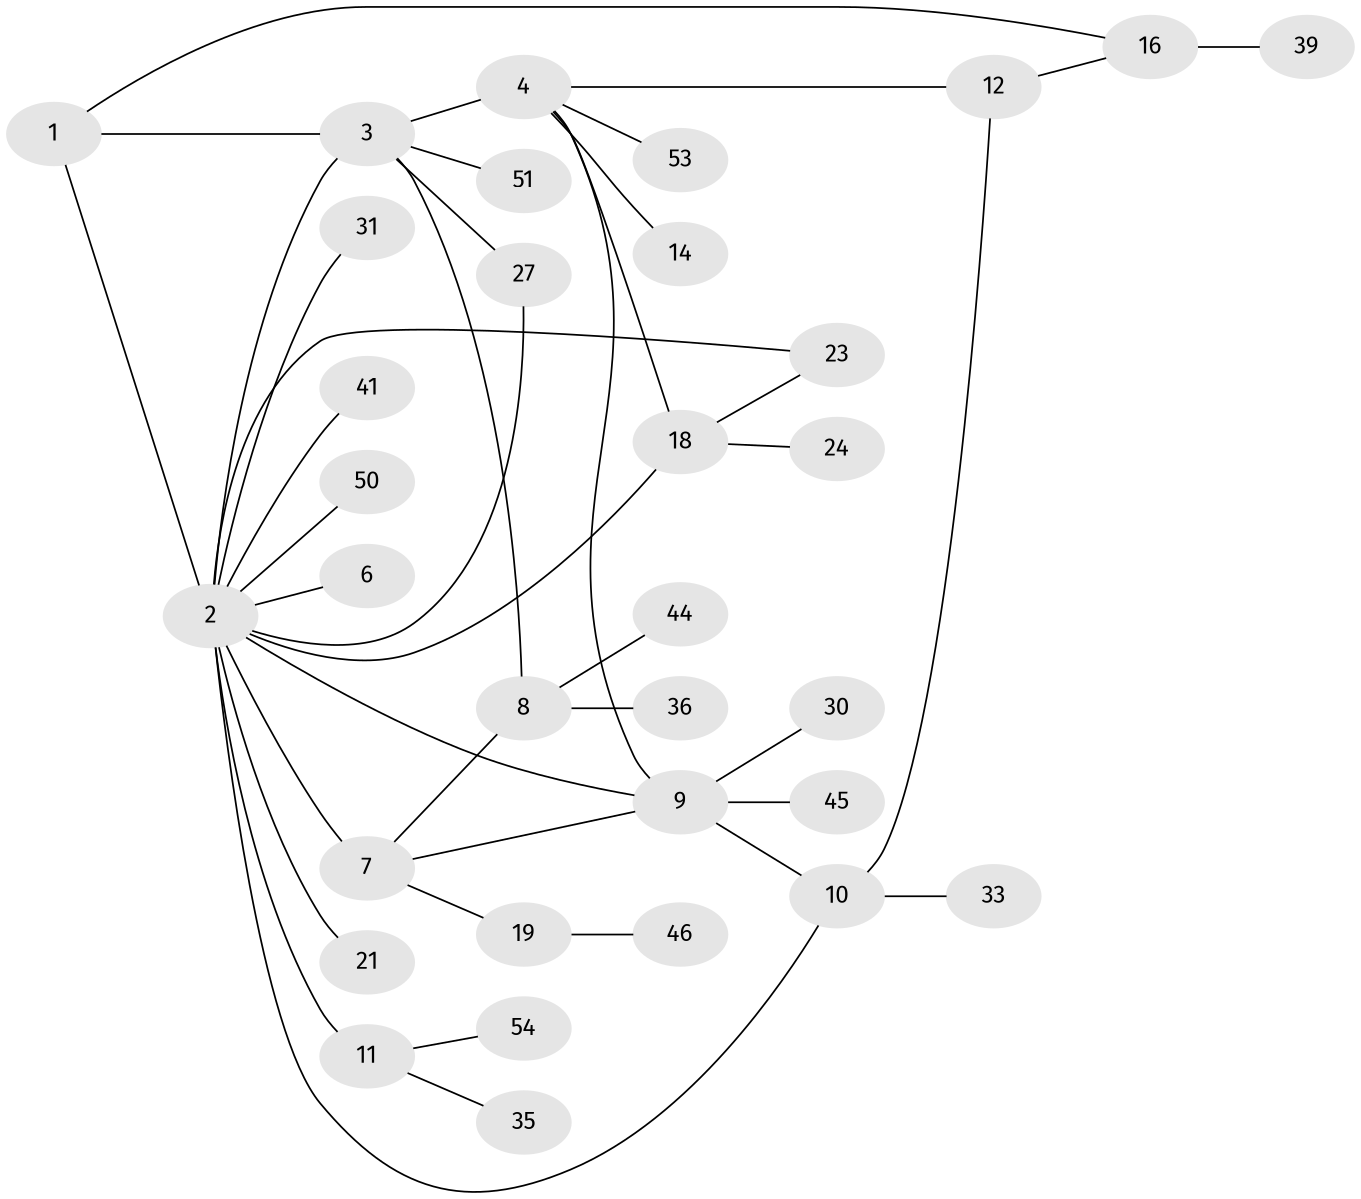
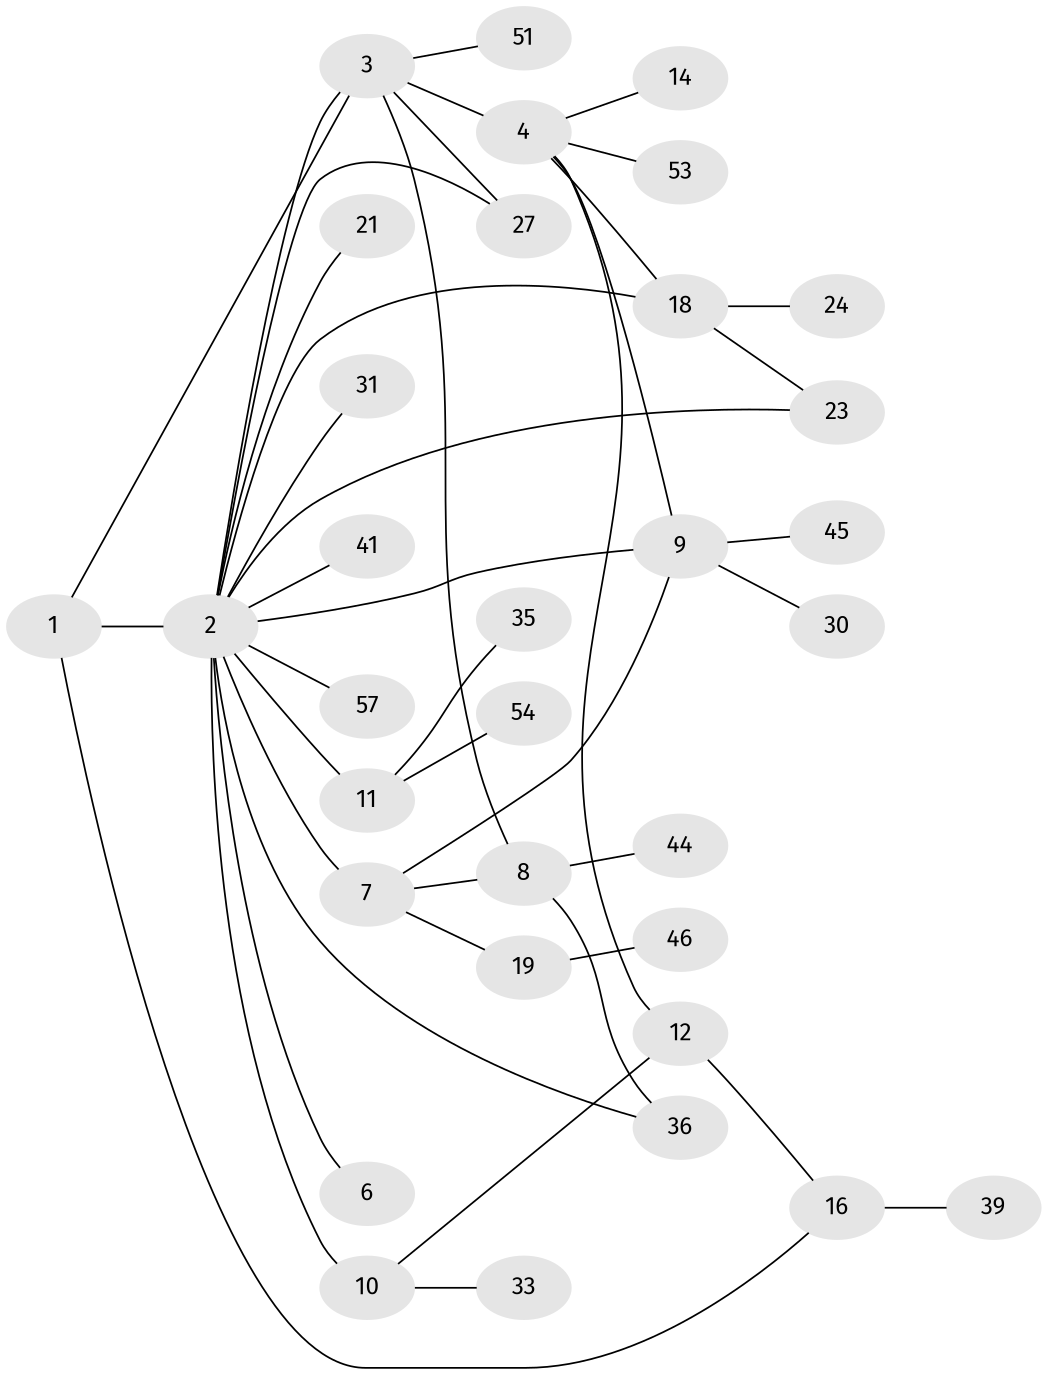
(367, 482) -> (367, 707)
(759, 849) -> none
none -> (341, 963)
